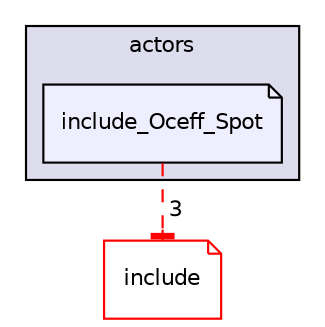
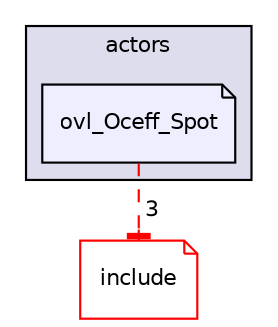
(163, 124) -> (139, 124)
